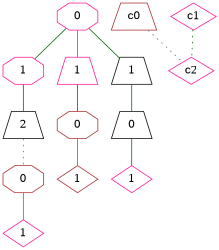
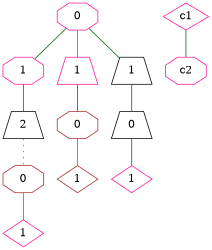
(134, 17) -> none
(192, 44) -> (186, 44)
(191, 71) -> (186, 71)
